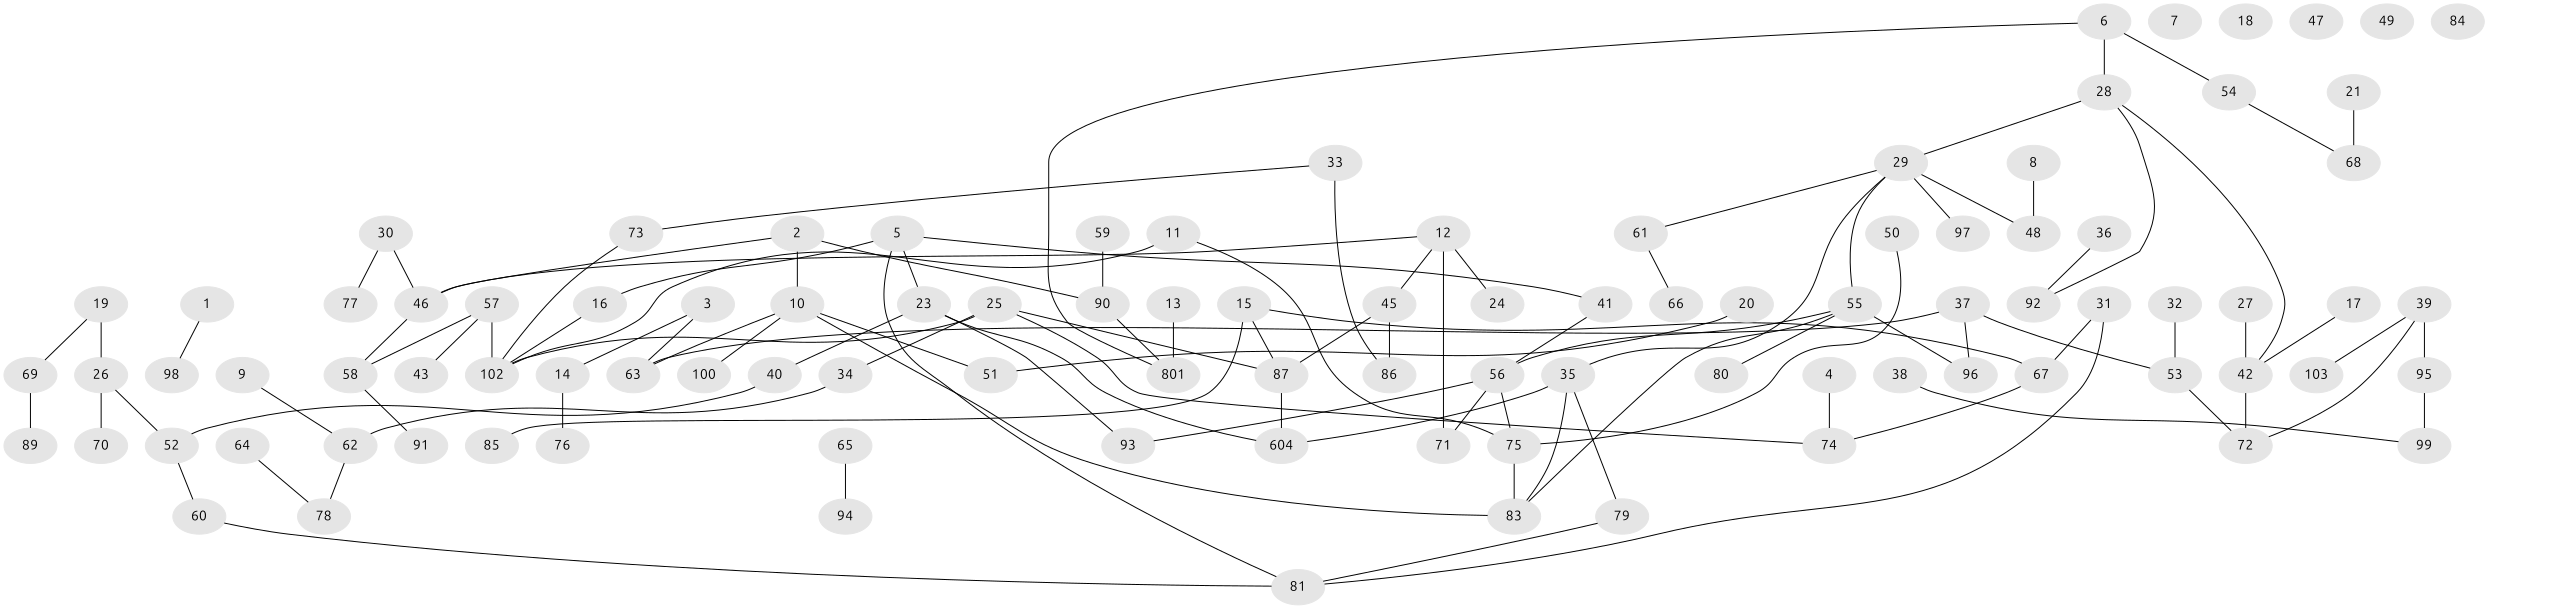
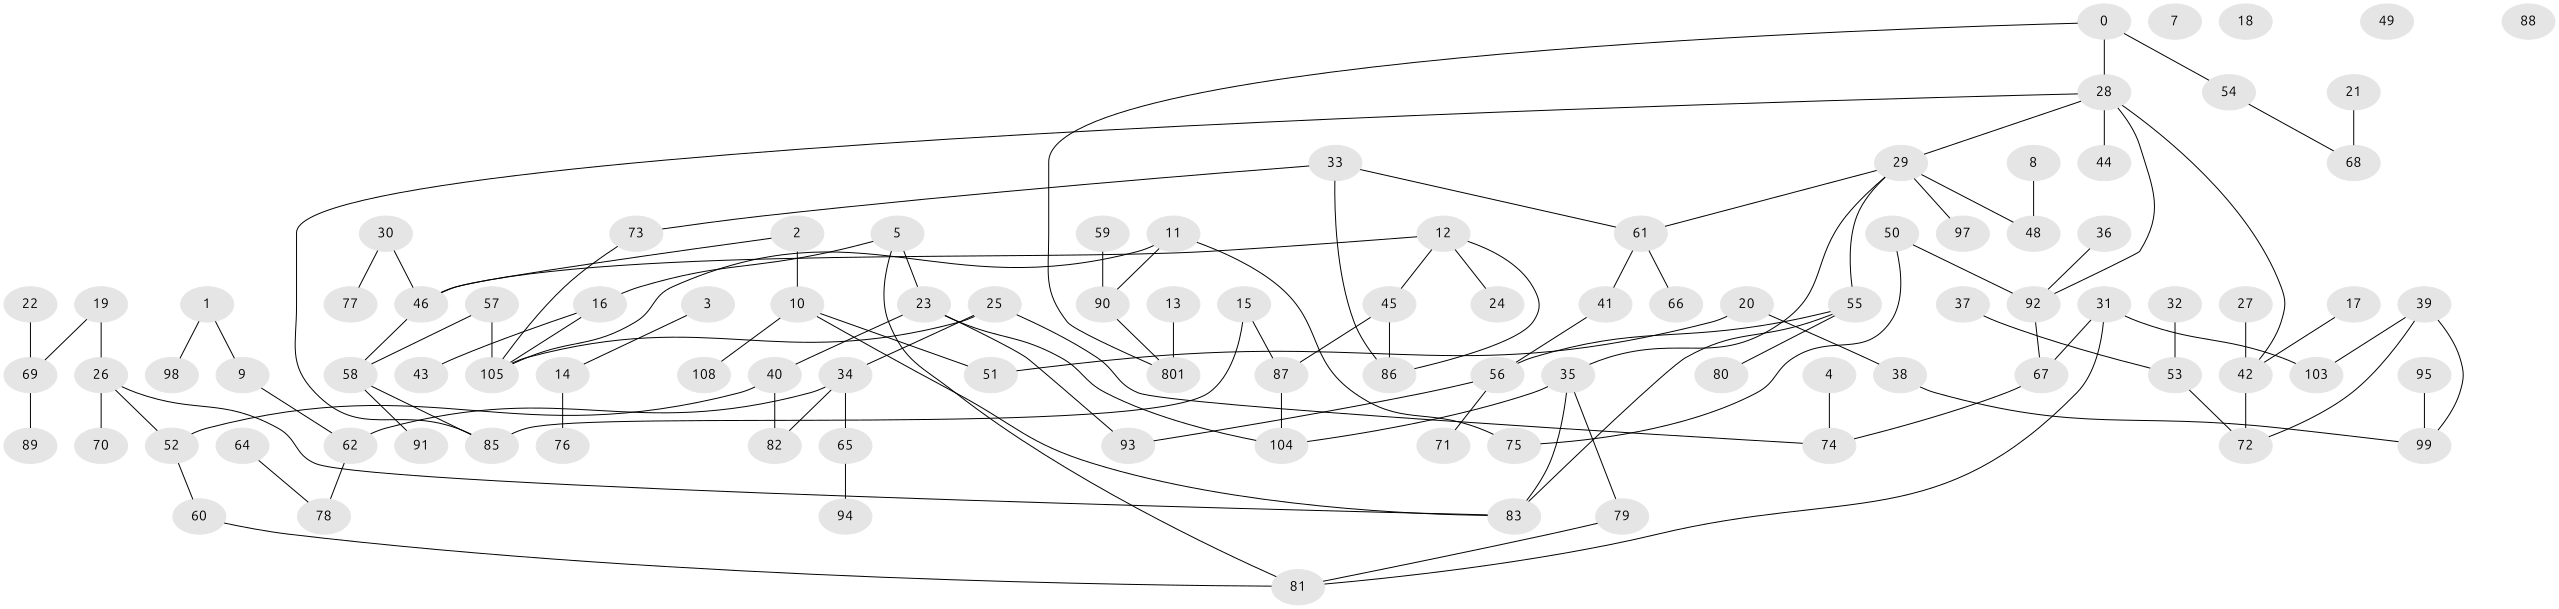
(2104, 22) -> (2104, 22)
(2316, 22) -> none
(2458, 22) -> none
none -> (2529, 22)
none -> (1016, 136)
none -> (2104, 163)
none -> (1488, 198)
(1270, 263) -> (1623, 269)
none -> (1963, 269)
(950, 270) -> (1138, 269)
none -> (30, 304)
(1647, 326) -> (2038, 342)
(1126, 337) -> none
none -> (1824, 339)
none -> (225, 340)
(457, 340) -> (509, 337)
(1443, 340) -> (1529, 325)
none -> (2210, 340)
(2424, 340) -> (2463, 375)
(492, 375) -> (492, 375)
(633, 375) -> none
(704, 375) -> (704, 375)
(1971, 375) -> none
none -> (399, 400)
(1506, 410) -> none
none -> (845, 411)
none -> (775, 446)
(1281, 446) -> (1281, 446)
(1514, 481) -> (794, 494)
